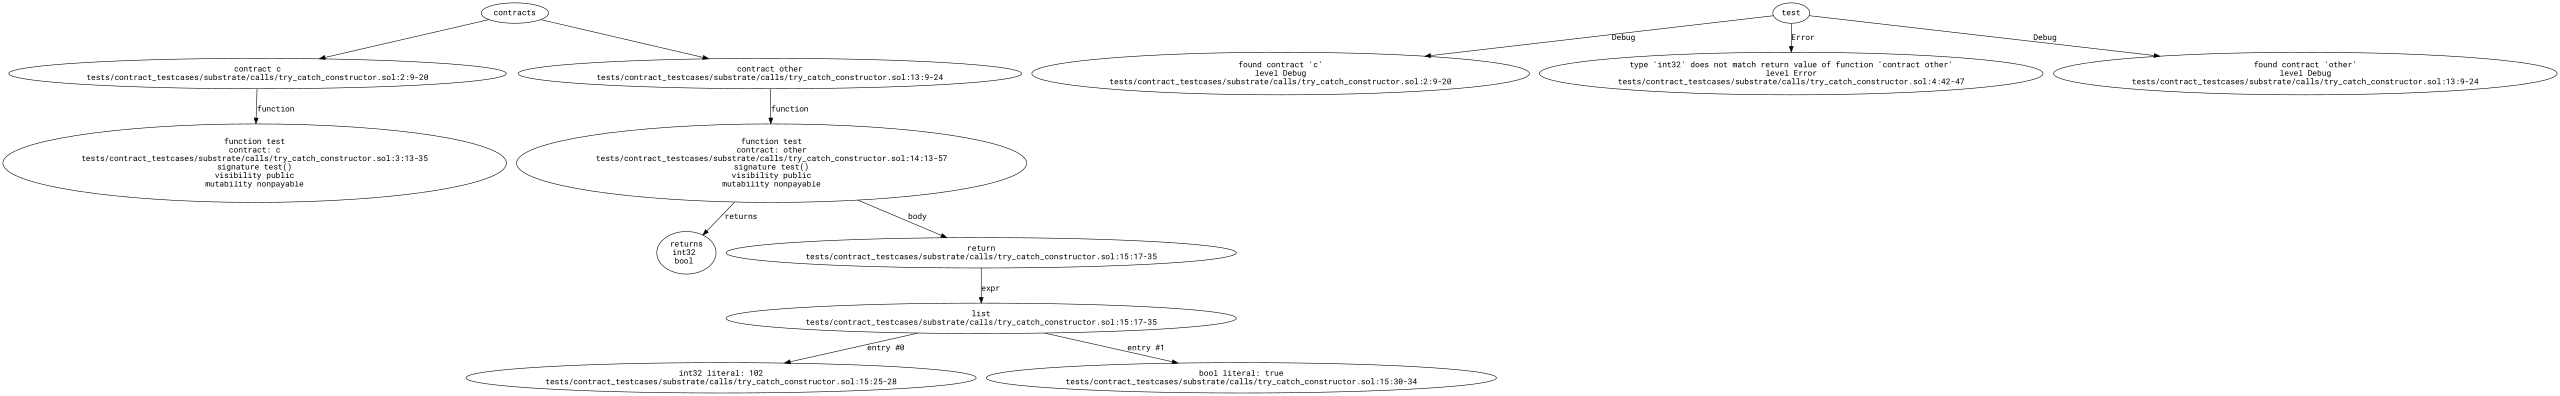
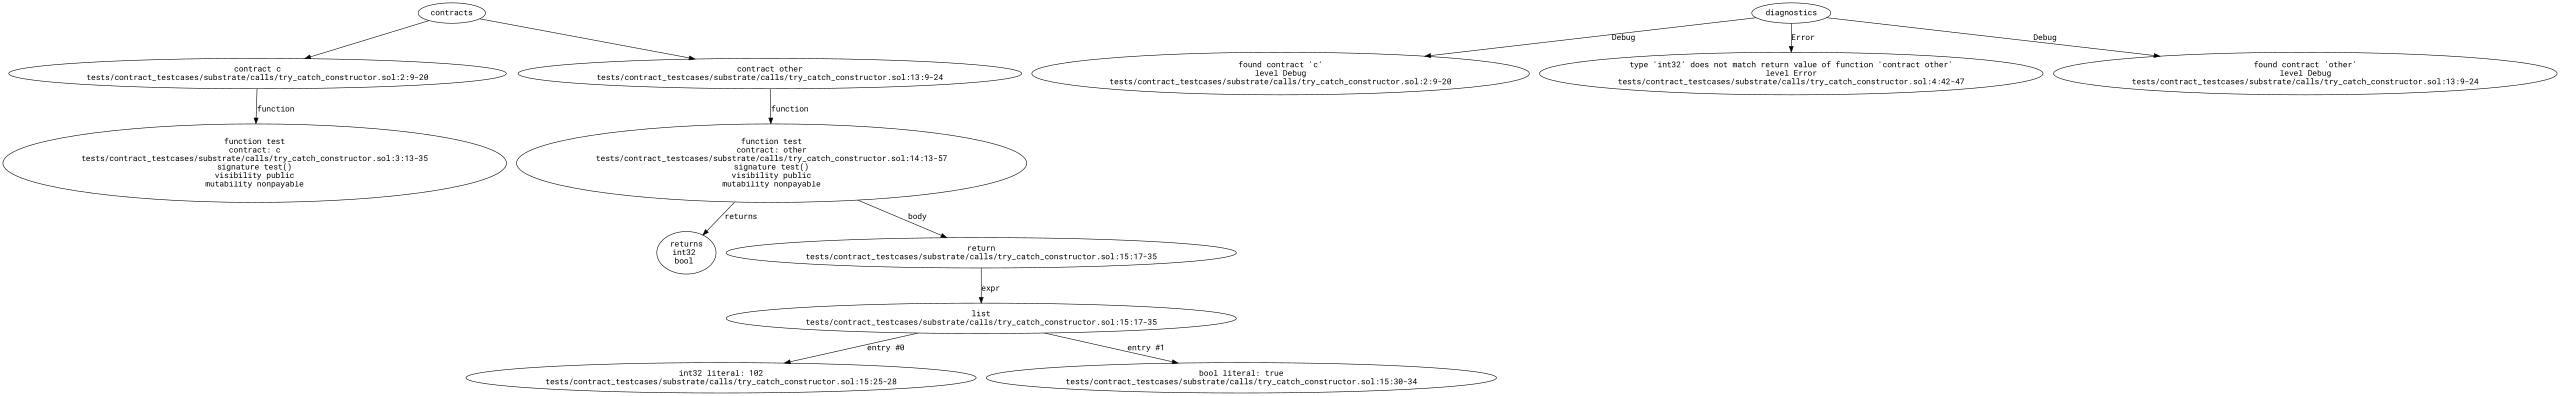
(1791, 13) -> (1791, 13)
